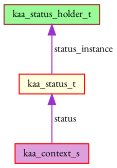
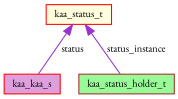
(52, 55) -> (106, 54)
(52, 154) -> (32, 84)
